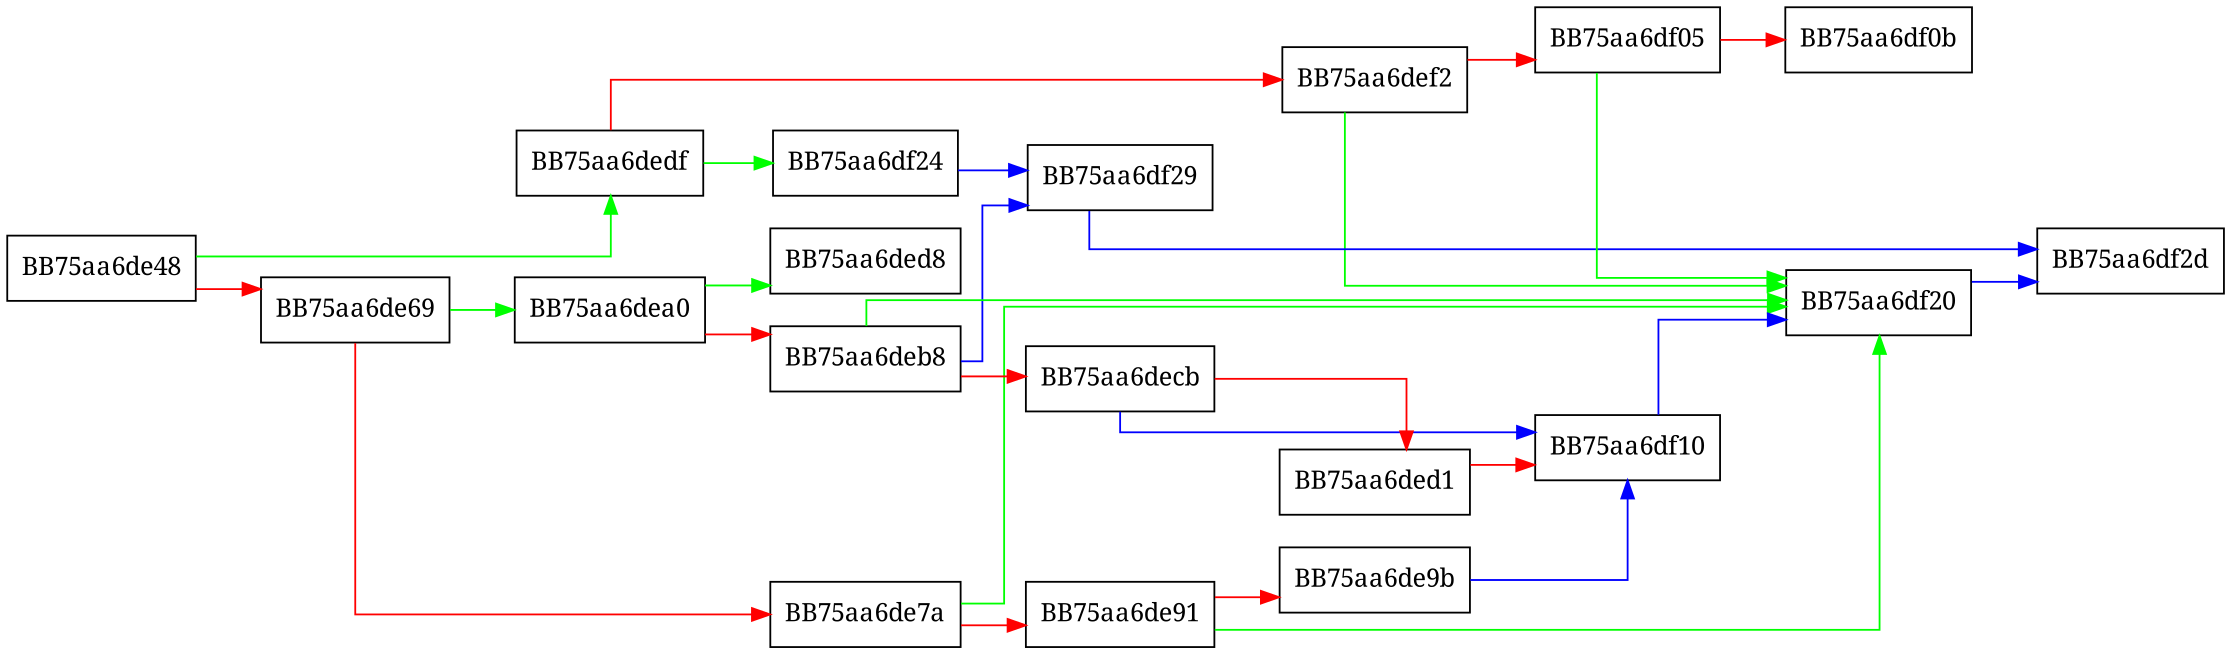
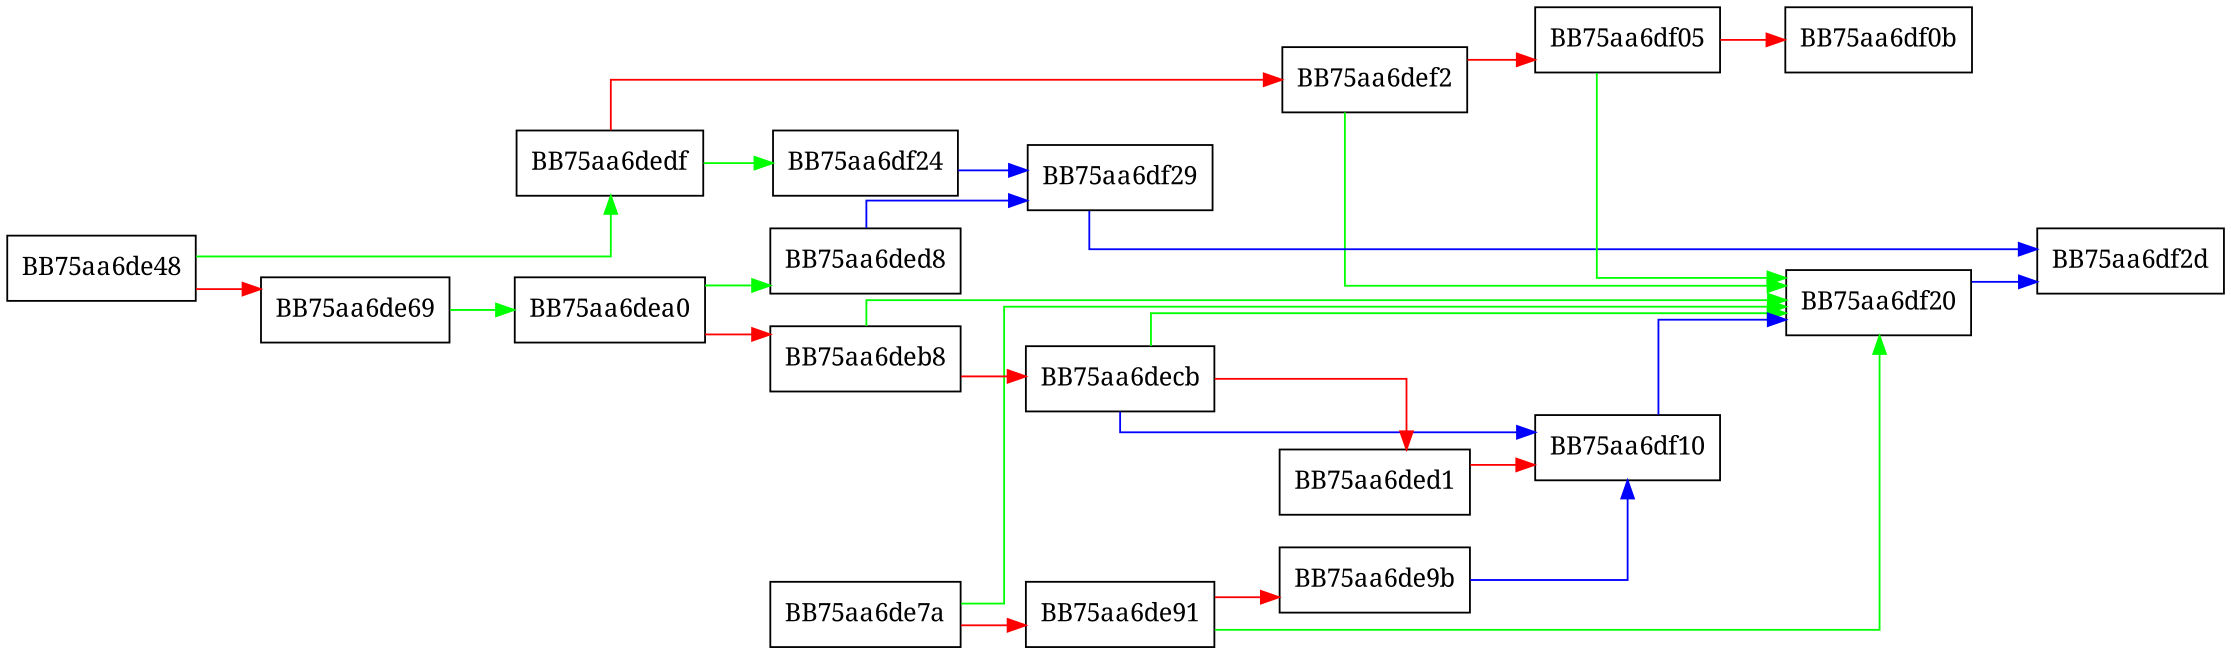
(982, 281) -> (924, 201)
none -> (1443, 313)
(418, 614) -> none
